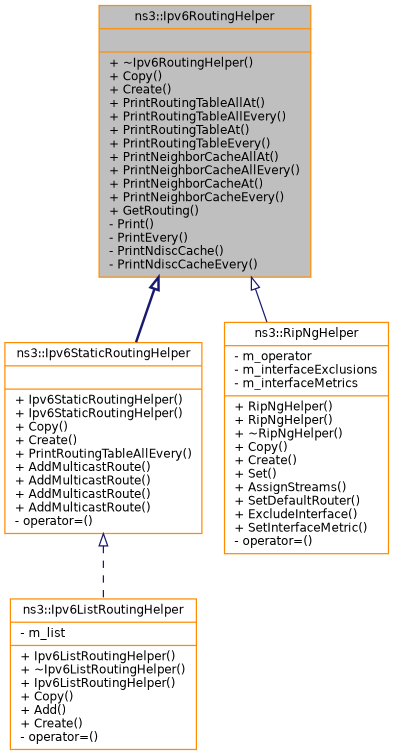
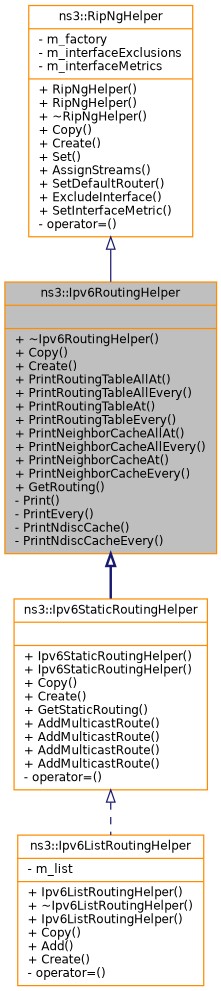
(261, 305) -> (111, 266)
(273, 357) -> (73, 40)
(103, 454) -> (86, 710)
